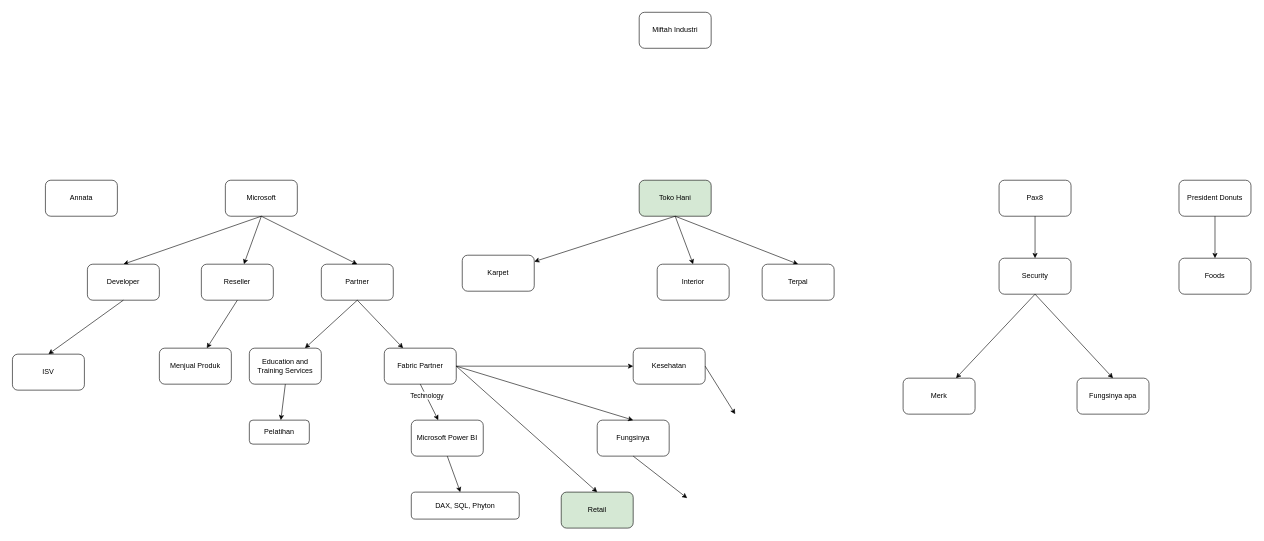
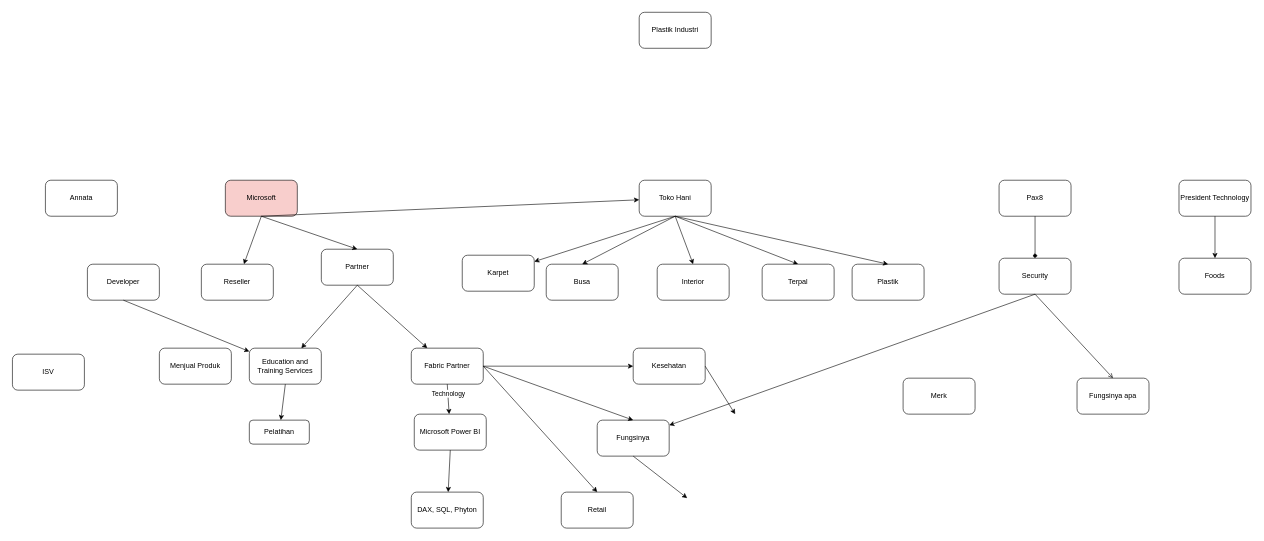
(675, 30) -> (675, 30)
(261, 198) -> (261, 198)
(675, 198) -> (675, 198)
(1215, 198) -> (1215, 198)
(193, 240) -> (290, 215)
none -> (784, 241)
none -> (607, 251)
(1035, 252) -> (1035, 252)
(357, 282) -> (357, 267)
none -> (582, 282)
none -> (888, 282)
(1023, 307) -> (853, 360)
(223, 322) -> none
(87, 326) -> (185, 325)
(420, 366) -> (447, 366)
(1109, 374) -> (1110, 374)
(447, 438) -> (450, 432)
(465, 506) -> (447, 510)
(597, 510) -> (597, 510)
